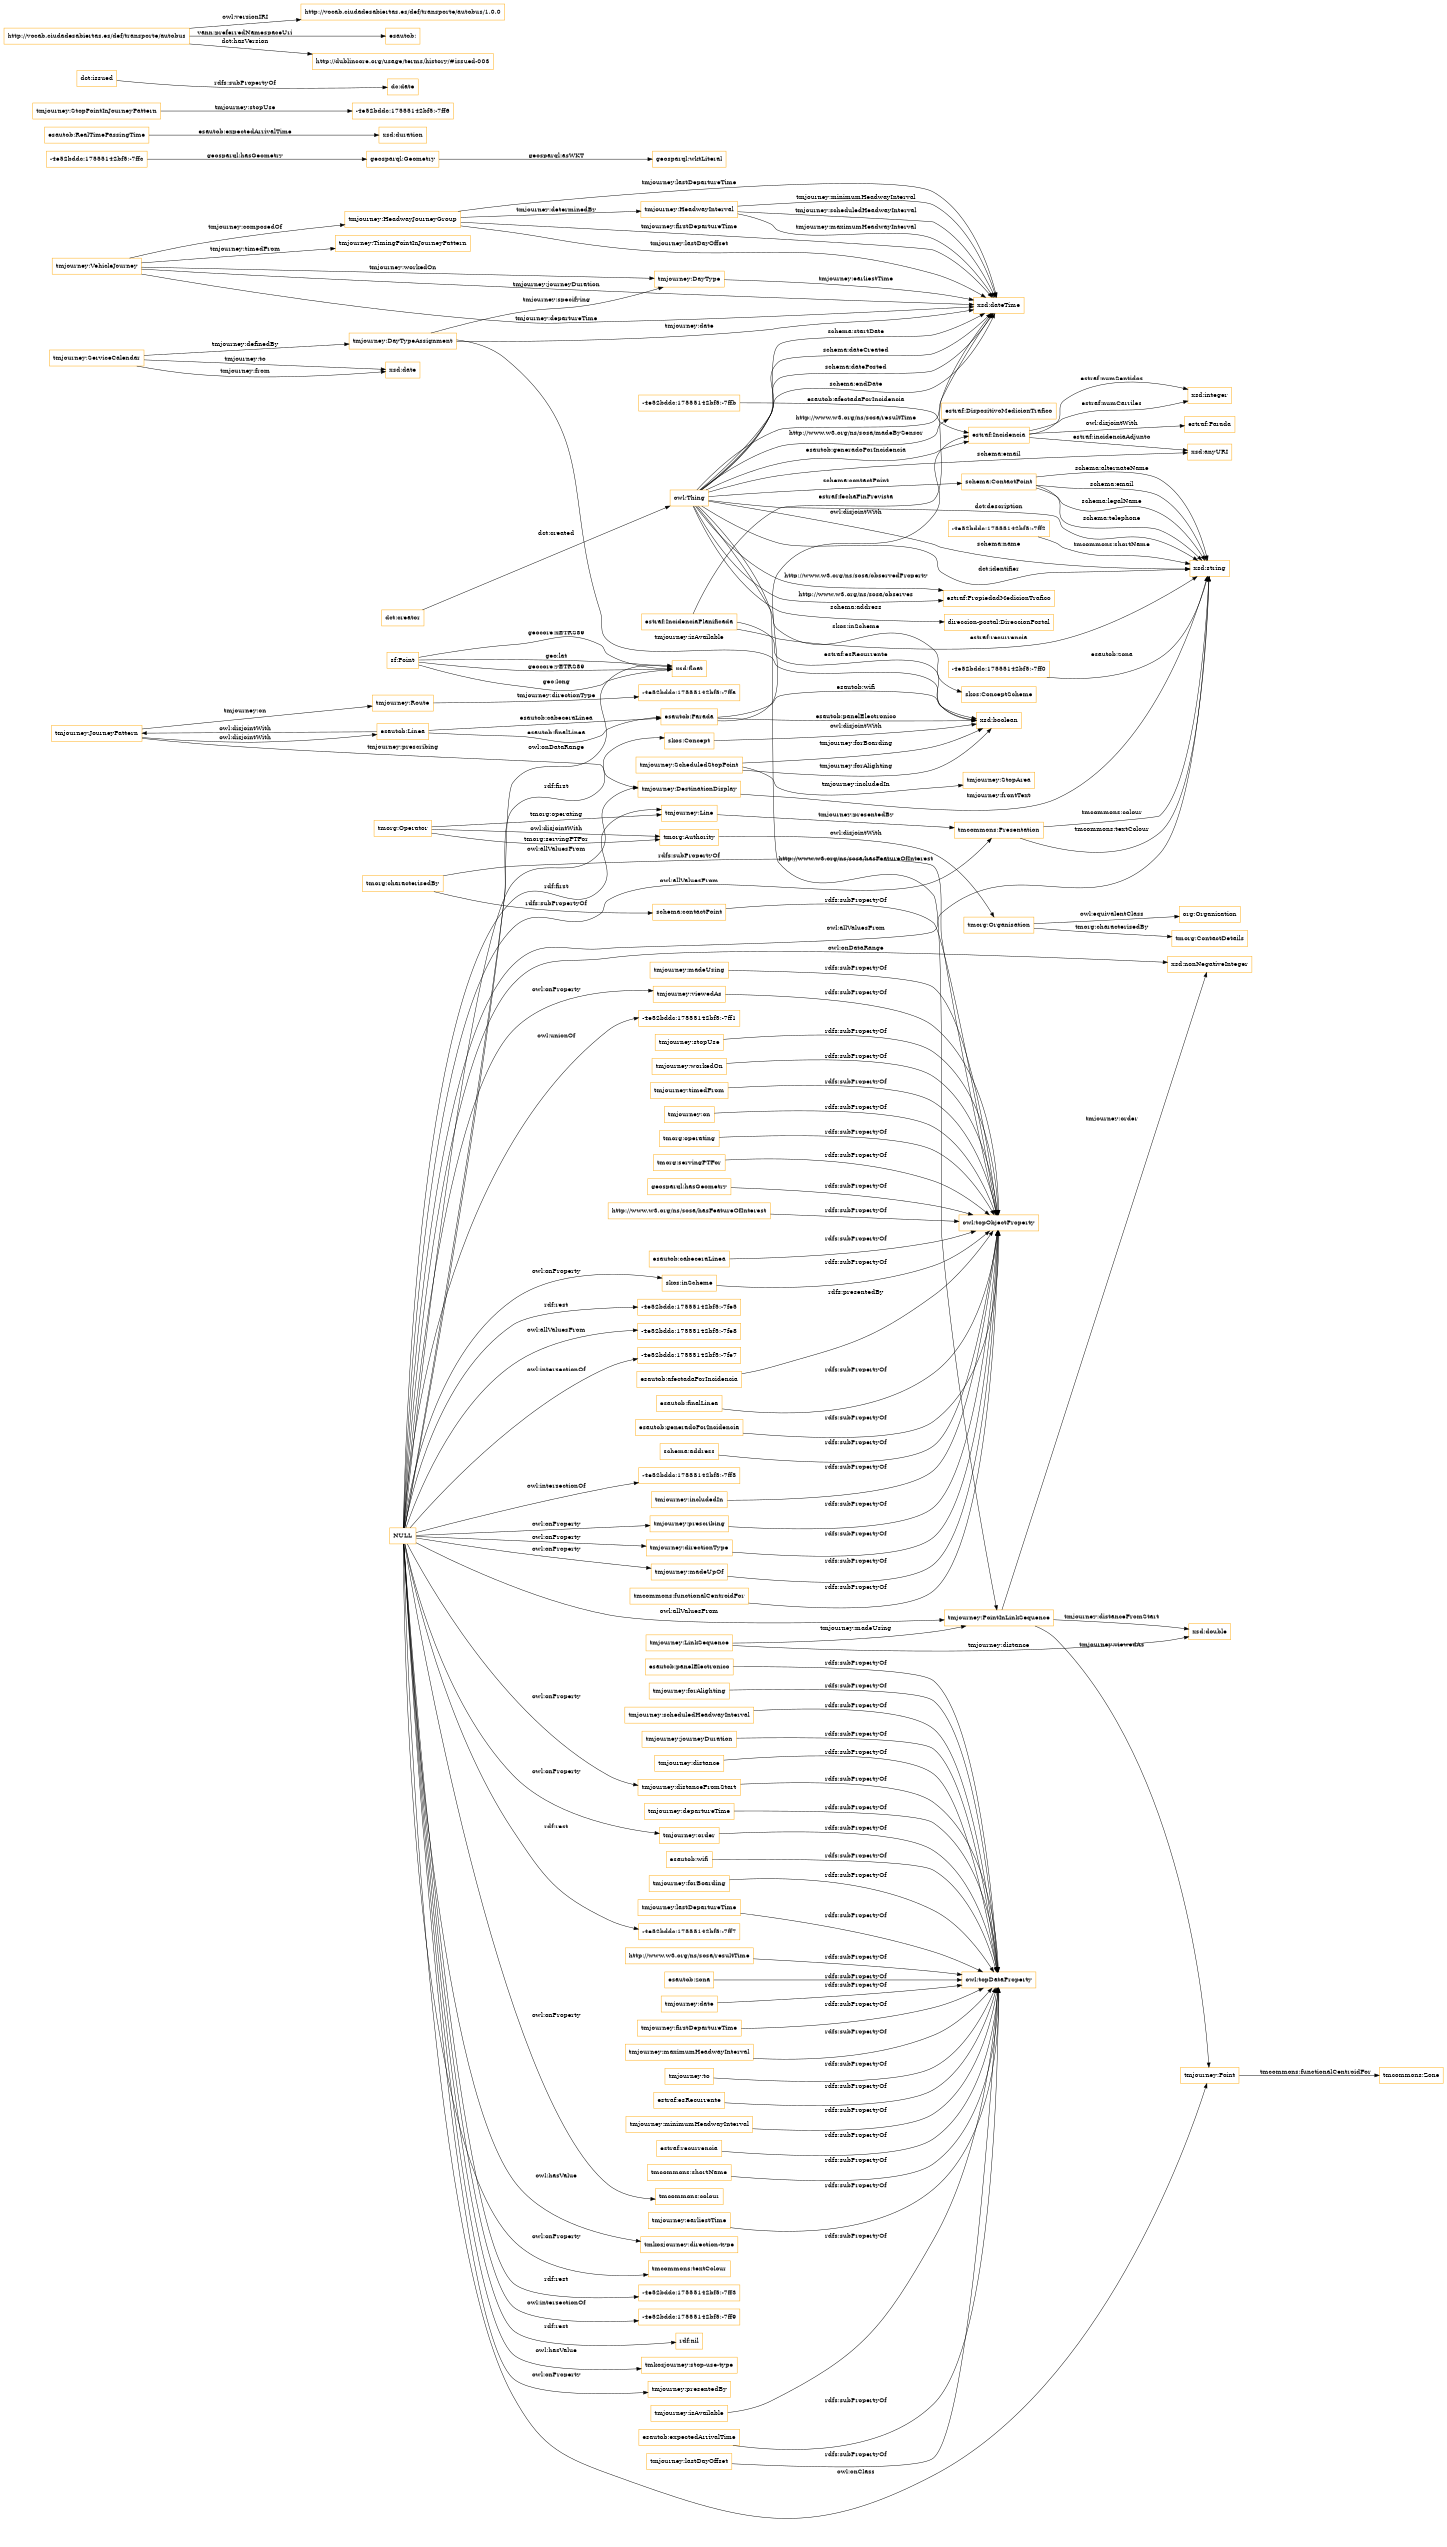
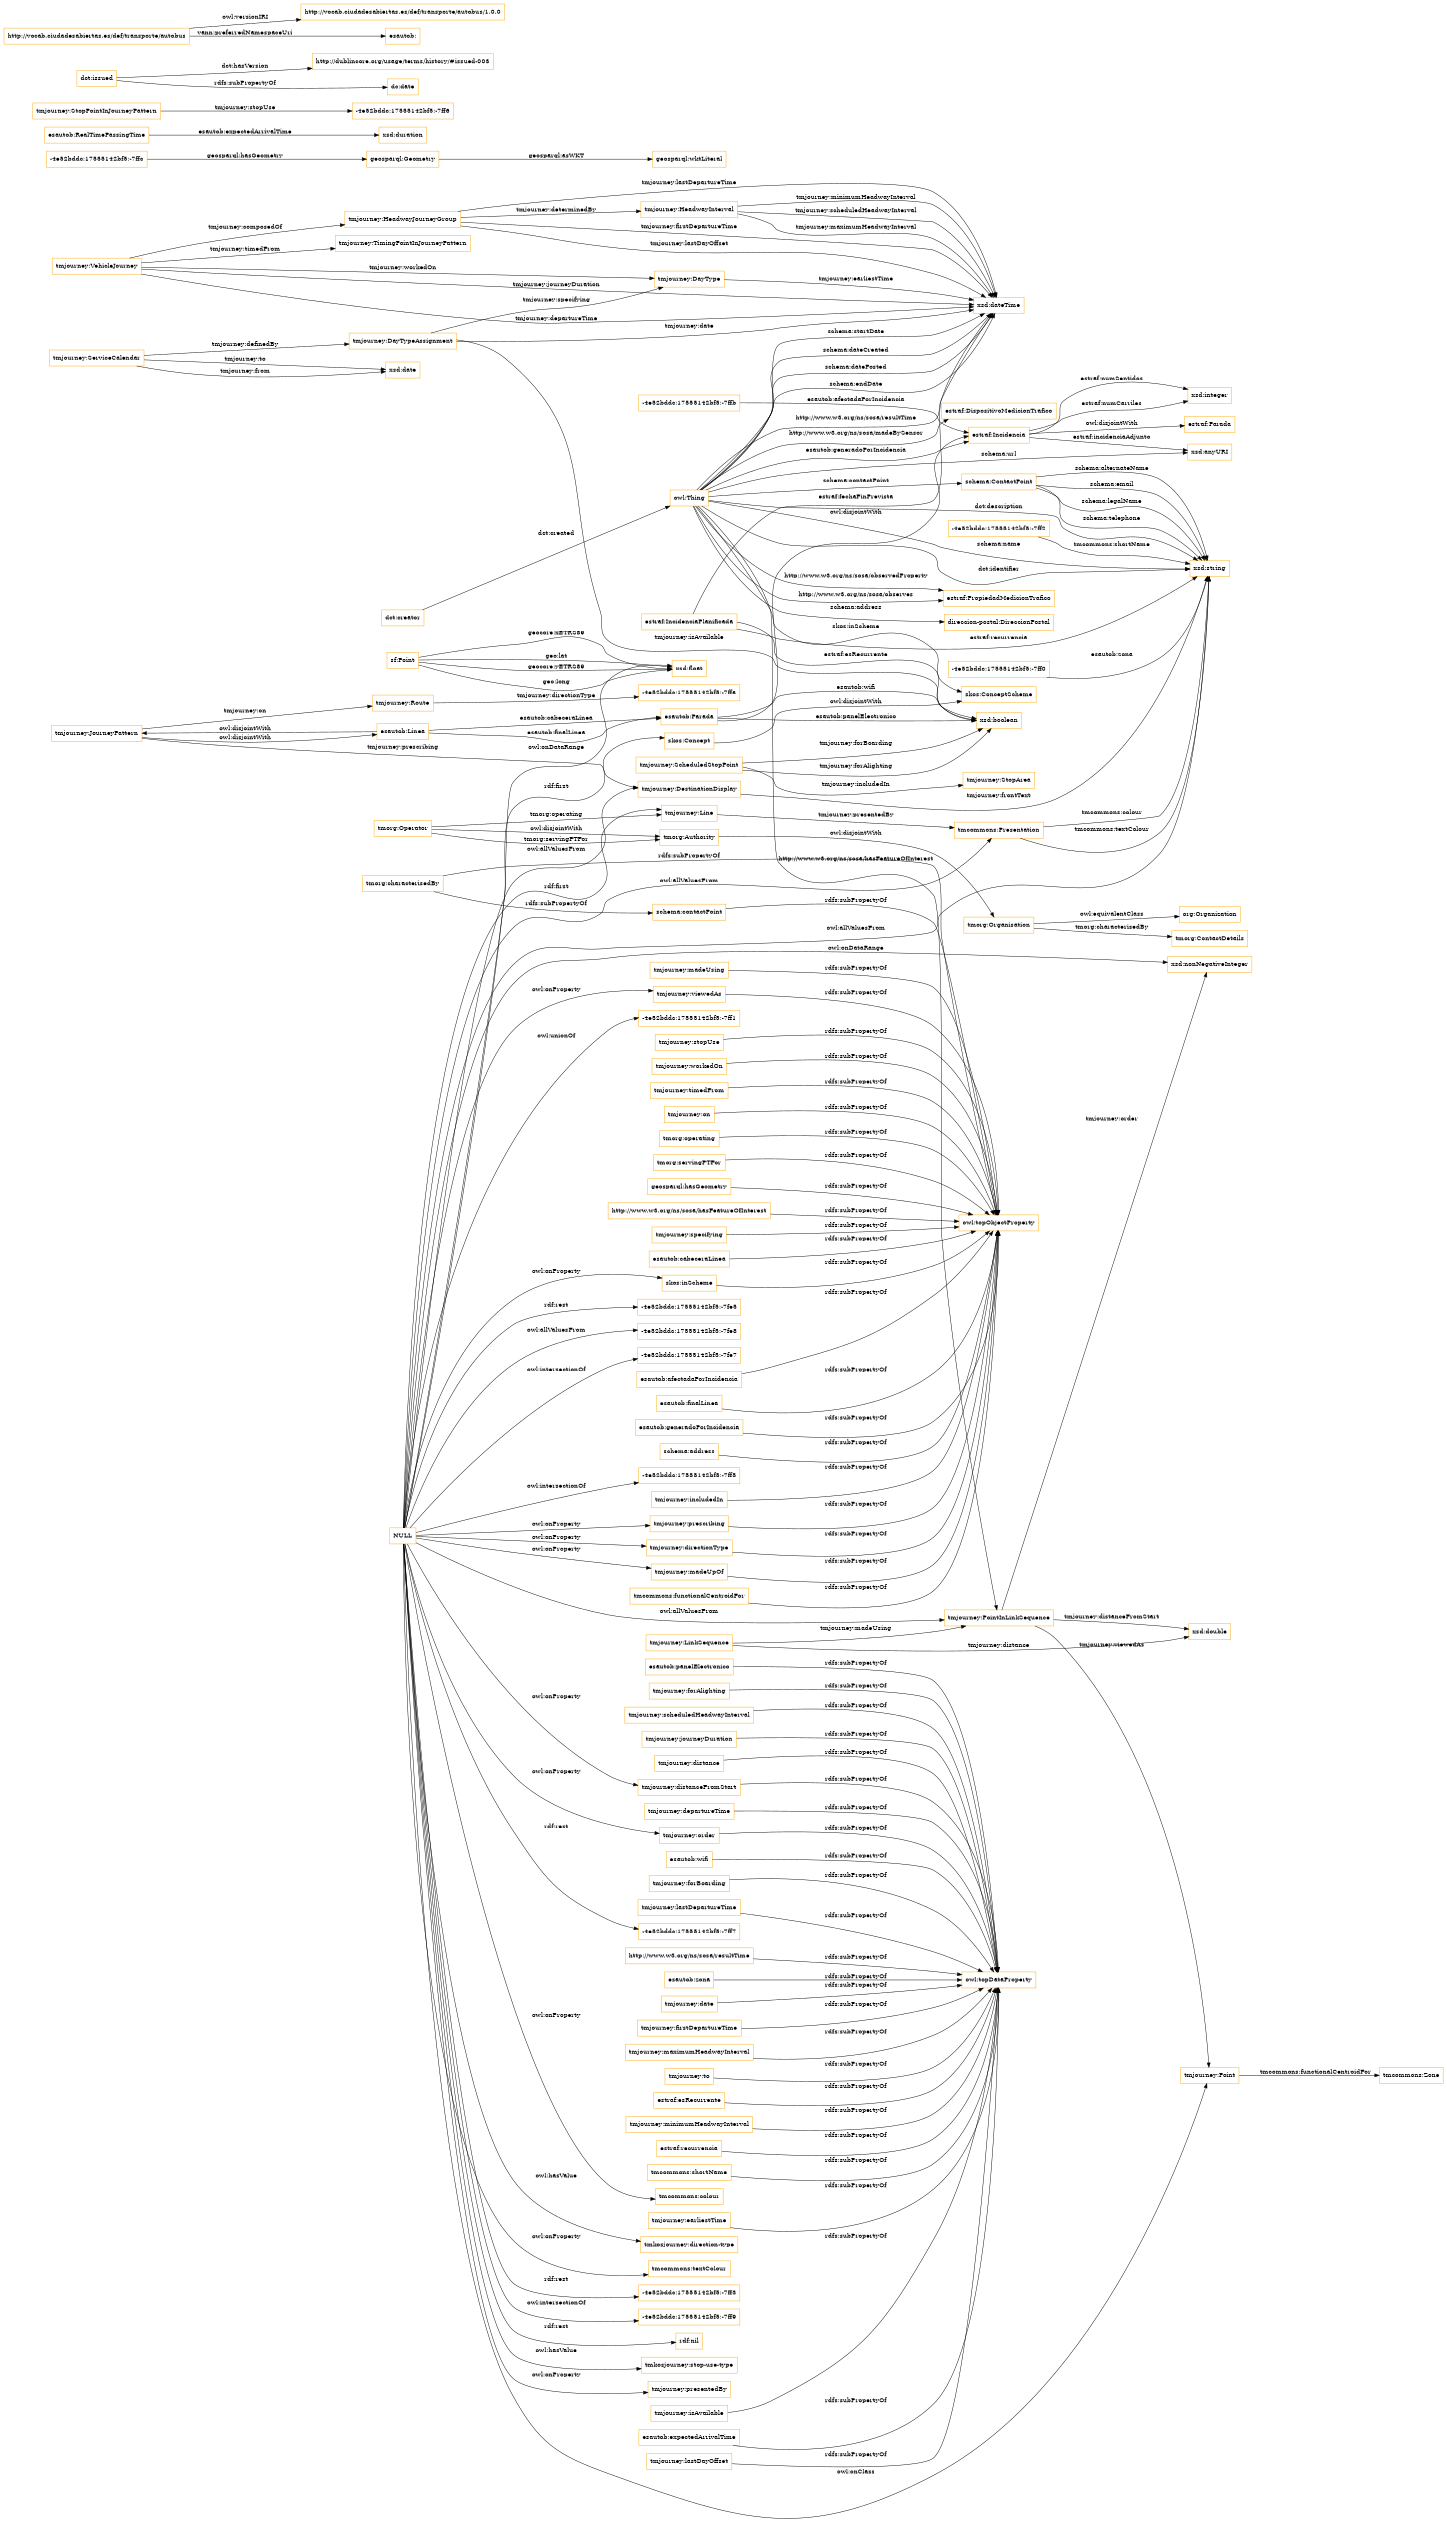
(249, 49) -> (212, 74)
(999, 454) -> (999, 454)
(843, 736) -> (829, 707)
none -> (689, 1235)
(856, 1292) -> (856, 1292)
